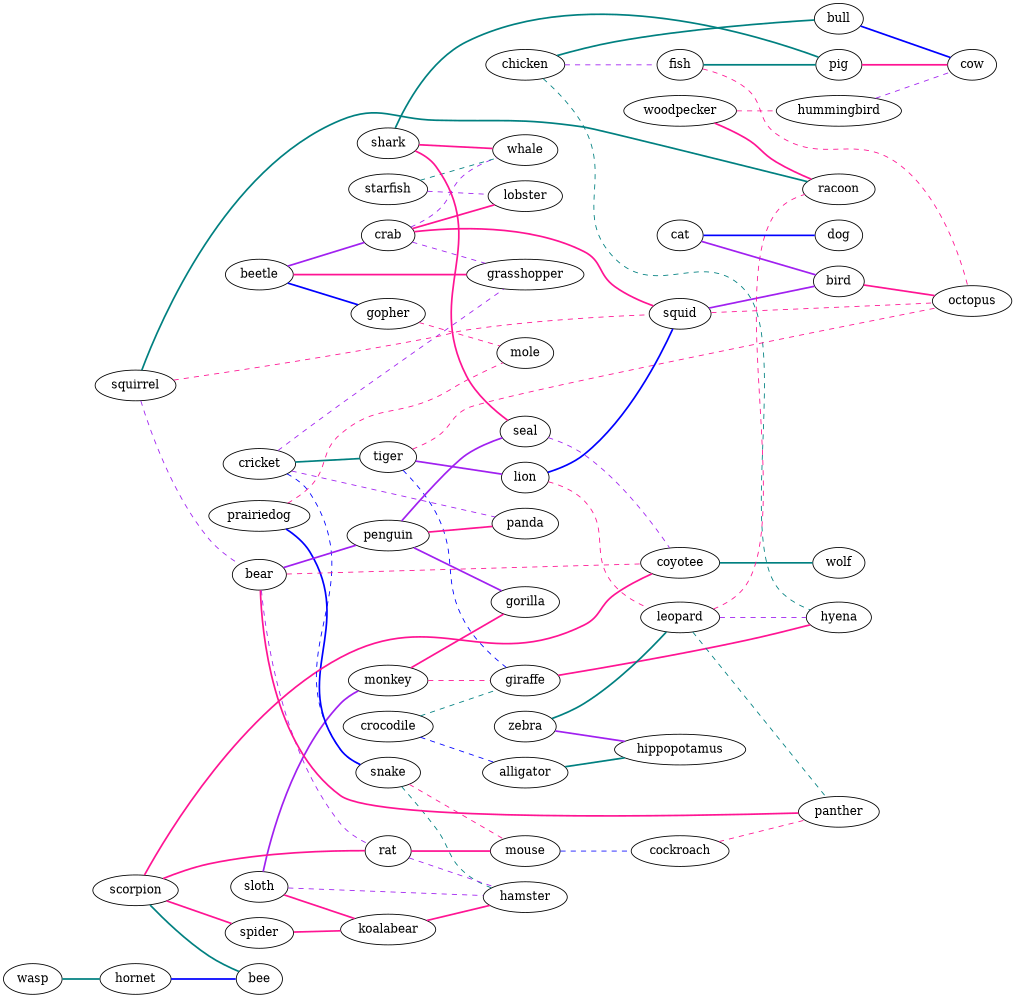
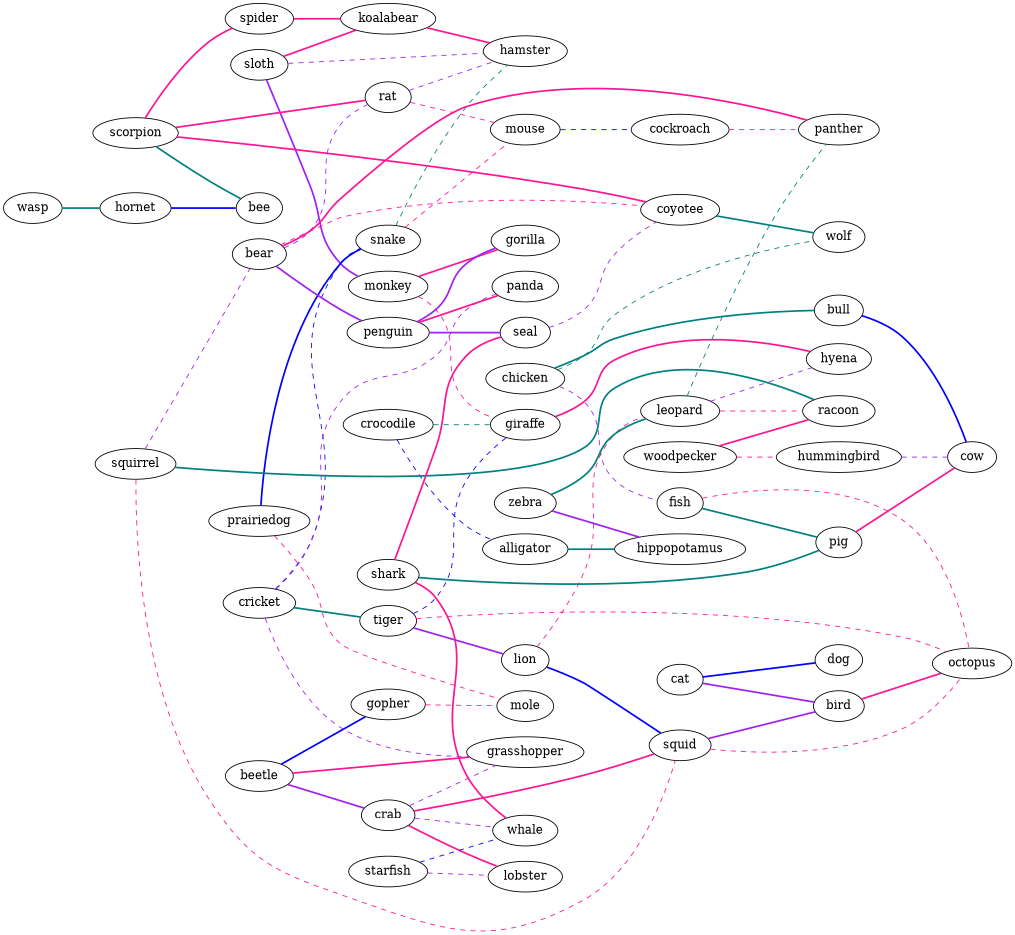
(459, 169) -> (451, 853)
(745, 291) -> (672, 282)
(455, 851) -> (444, 110)
